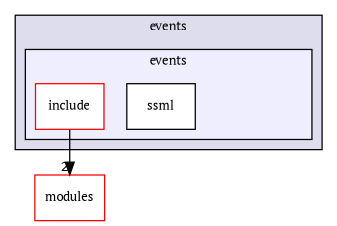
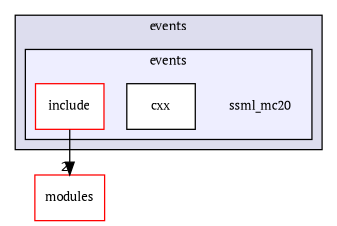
(161, 107) -> (161, 107)
none -> (260, 107)
